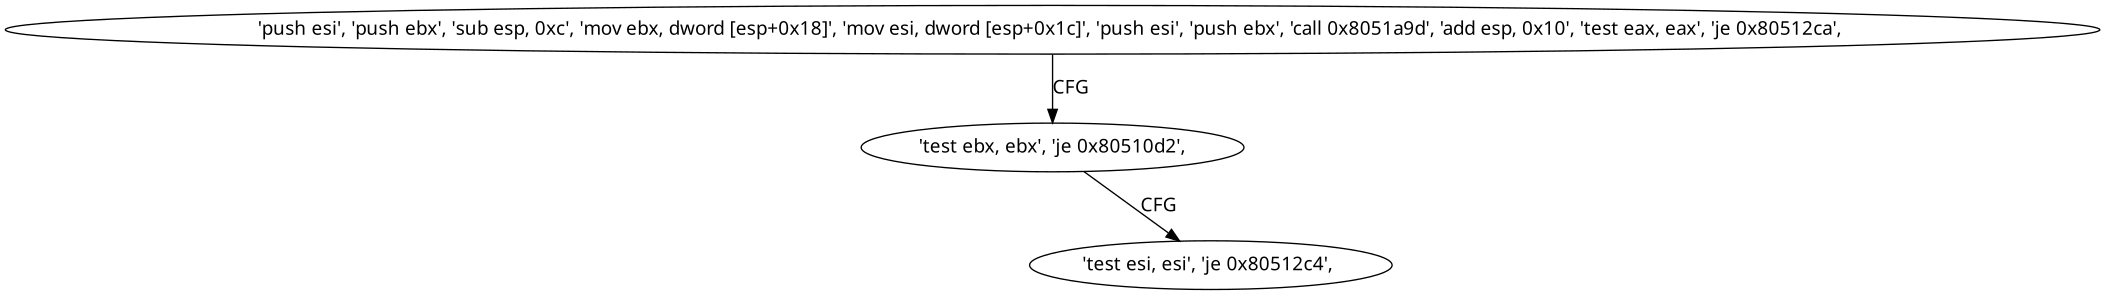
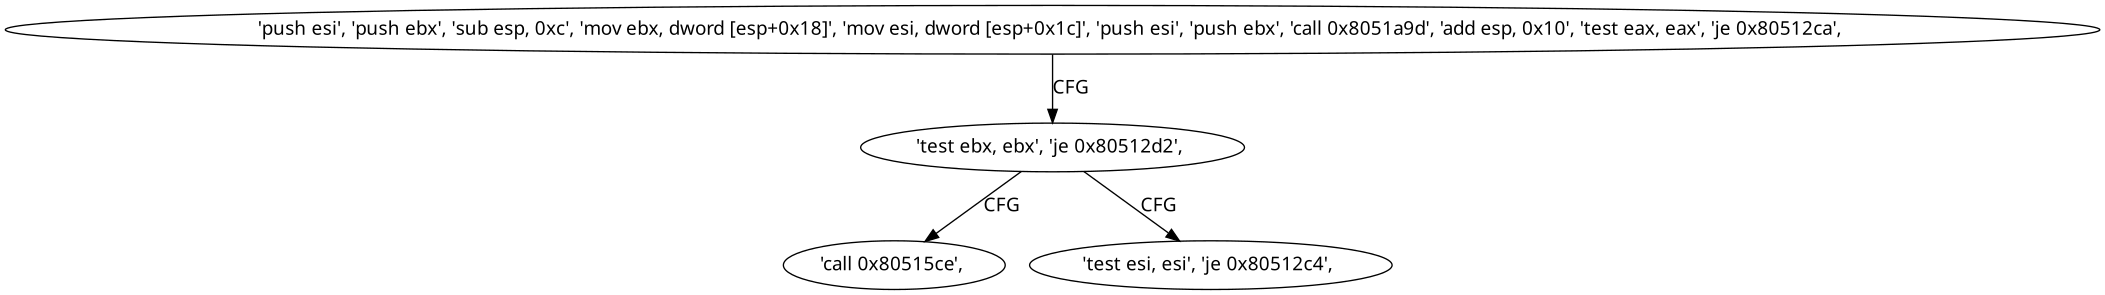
(1053, 147) -> (1053, 147)
none -> (894, 265)
